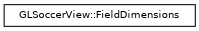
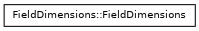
(100, 16) -> (100, 16)
